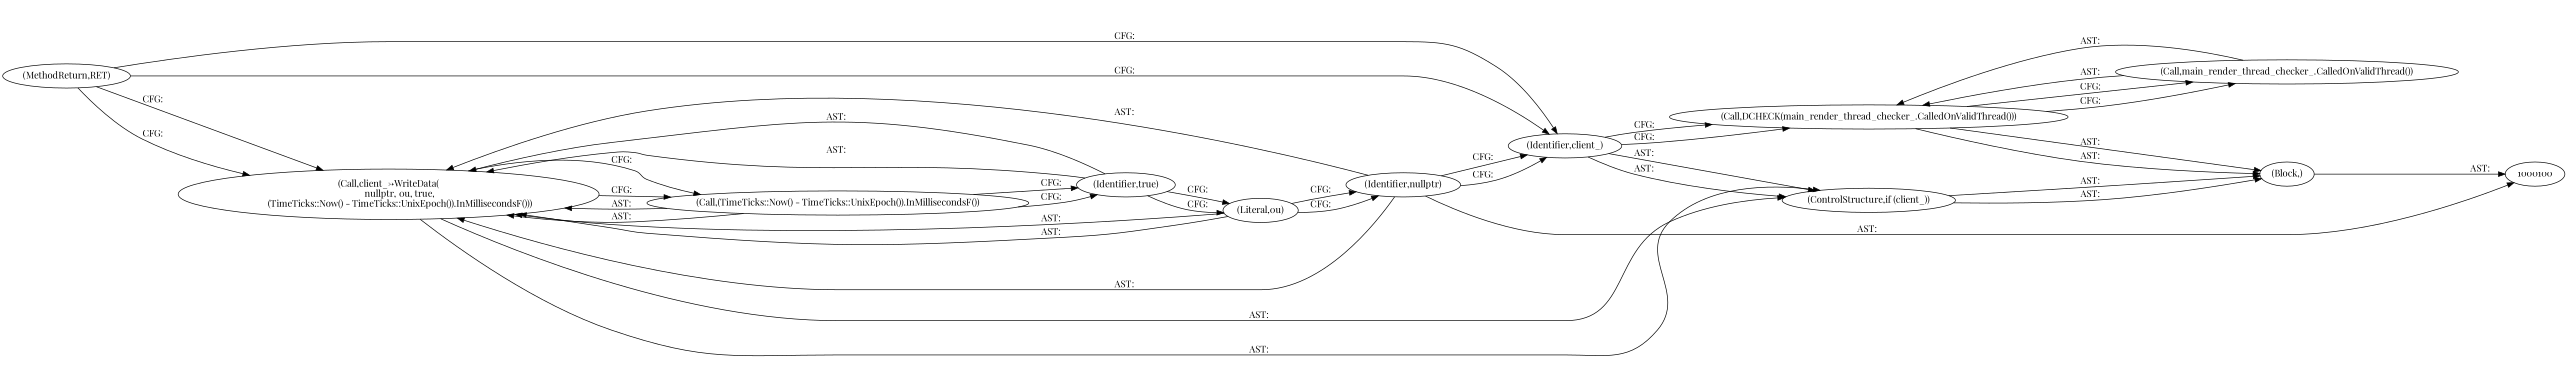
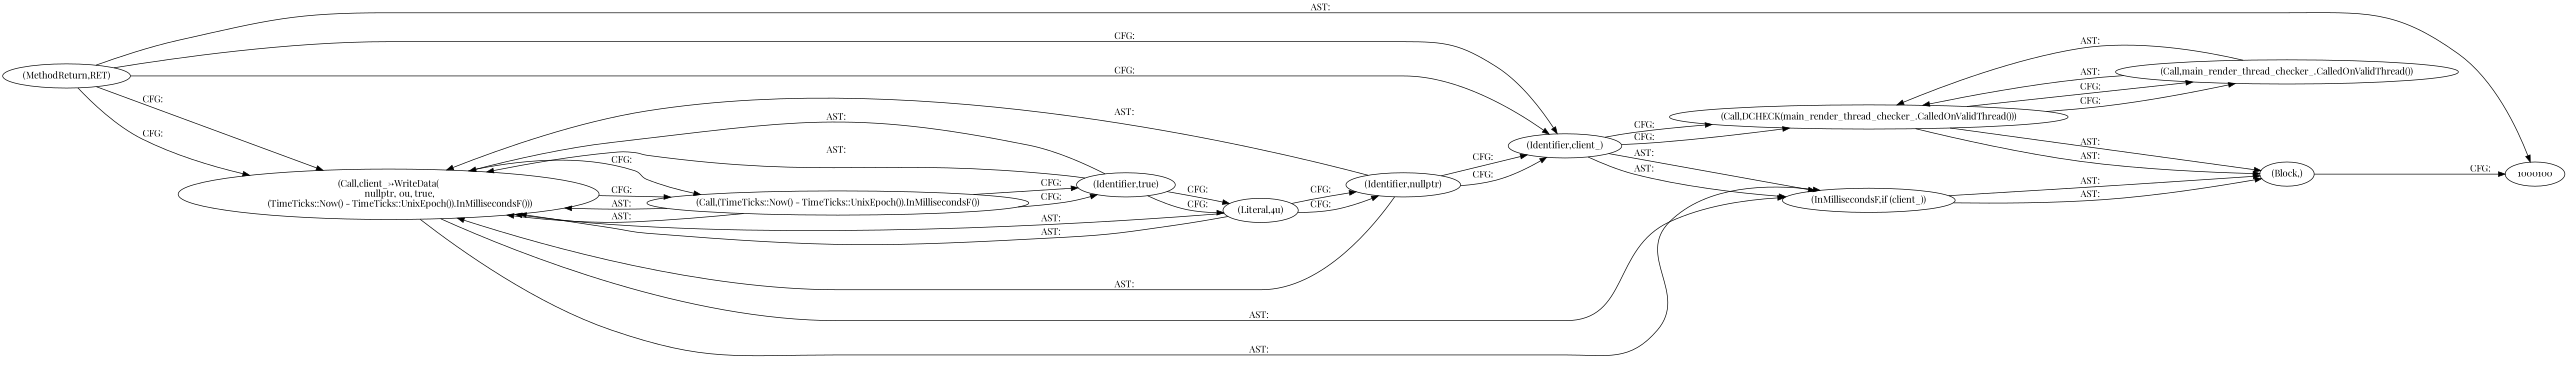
(2482, 169) -> (2482, 169)
(1869, 200) -> (1869, 200)
(1261, 210) -> (1261, 210)
(1967, 235) -> (1341, 13)
